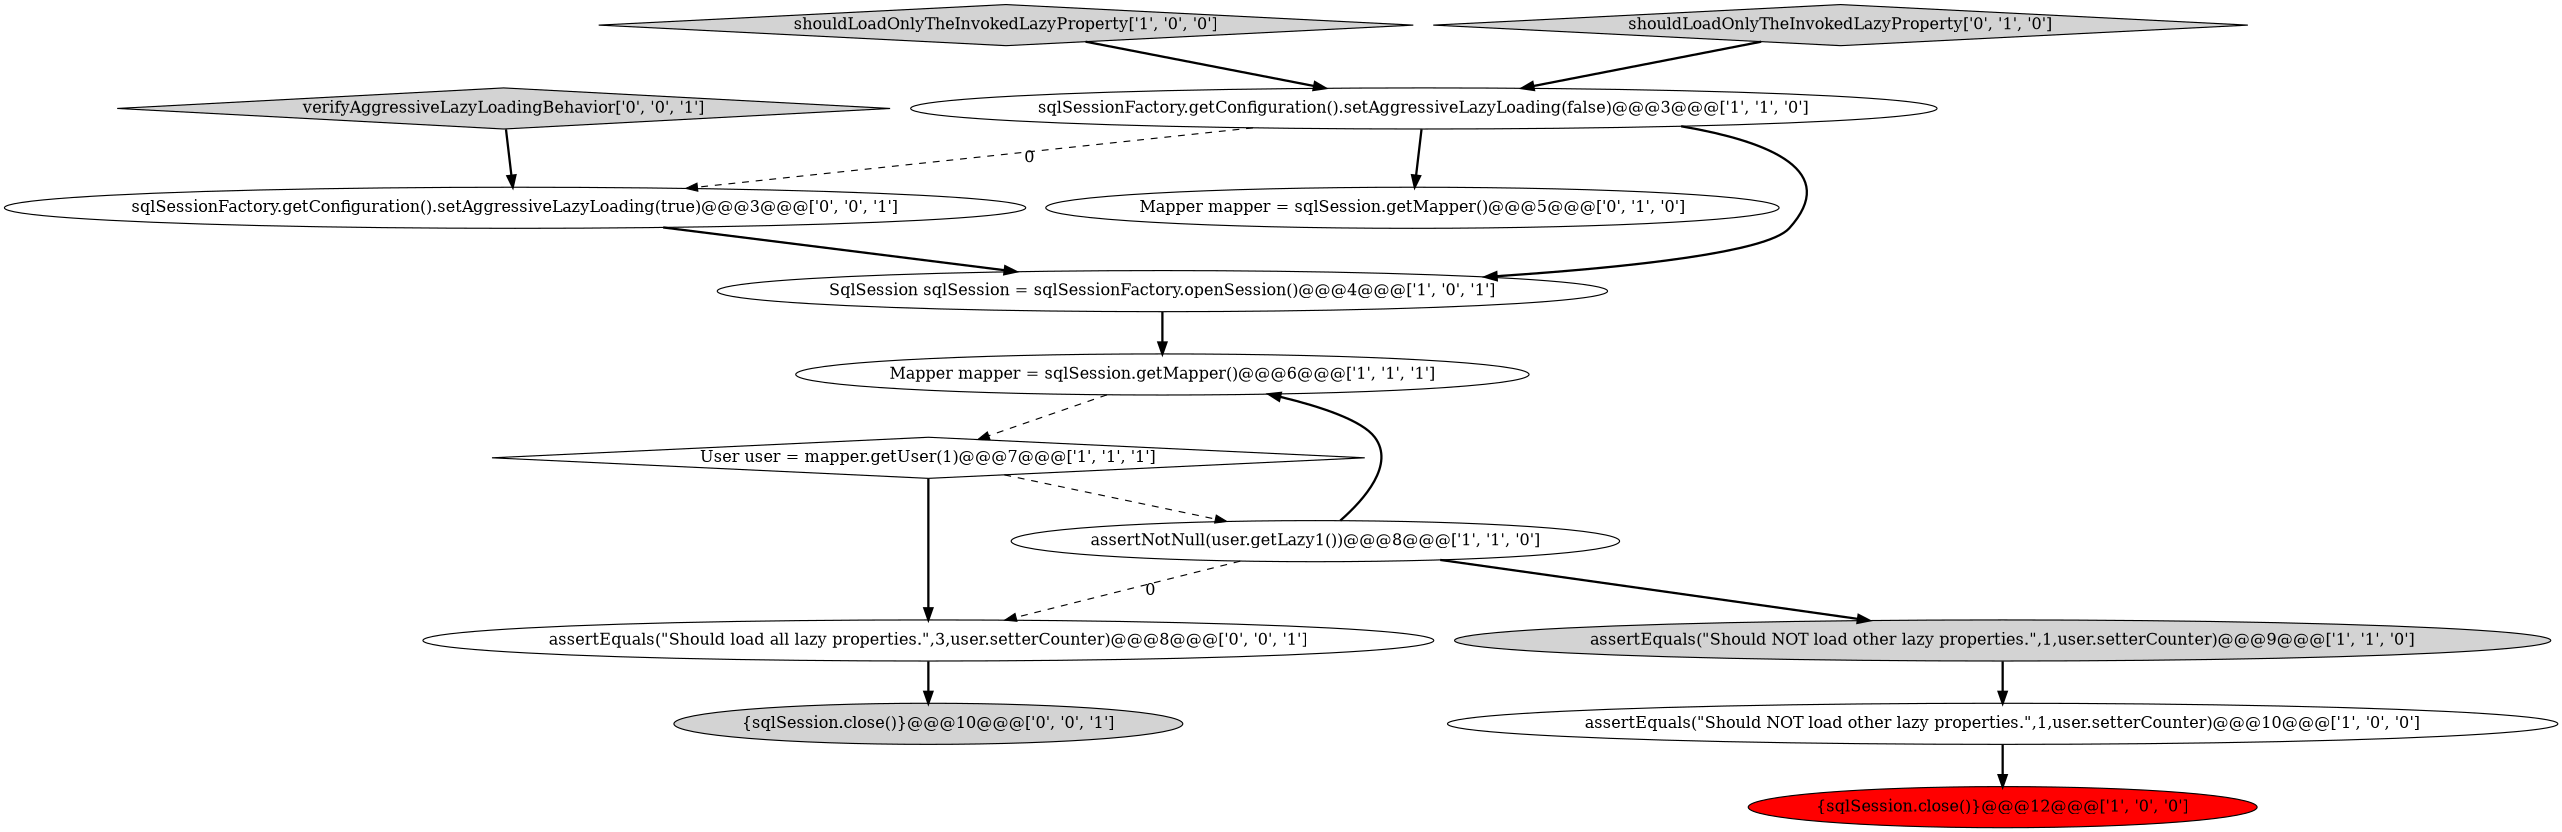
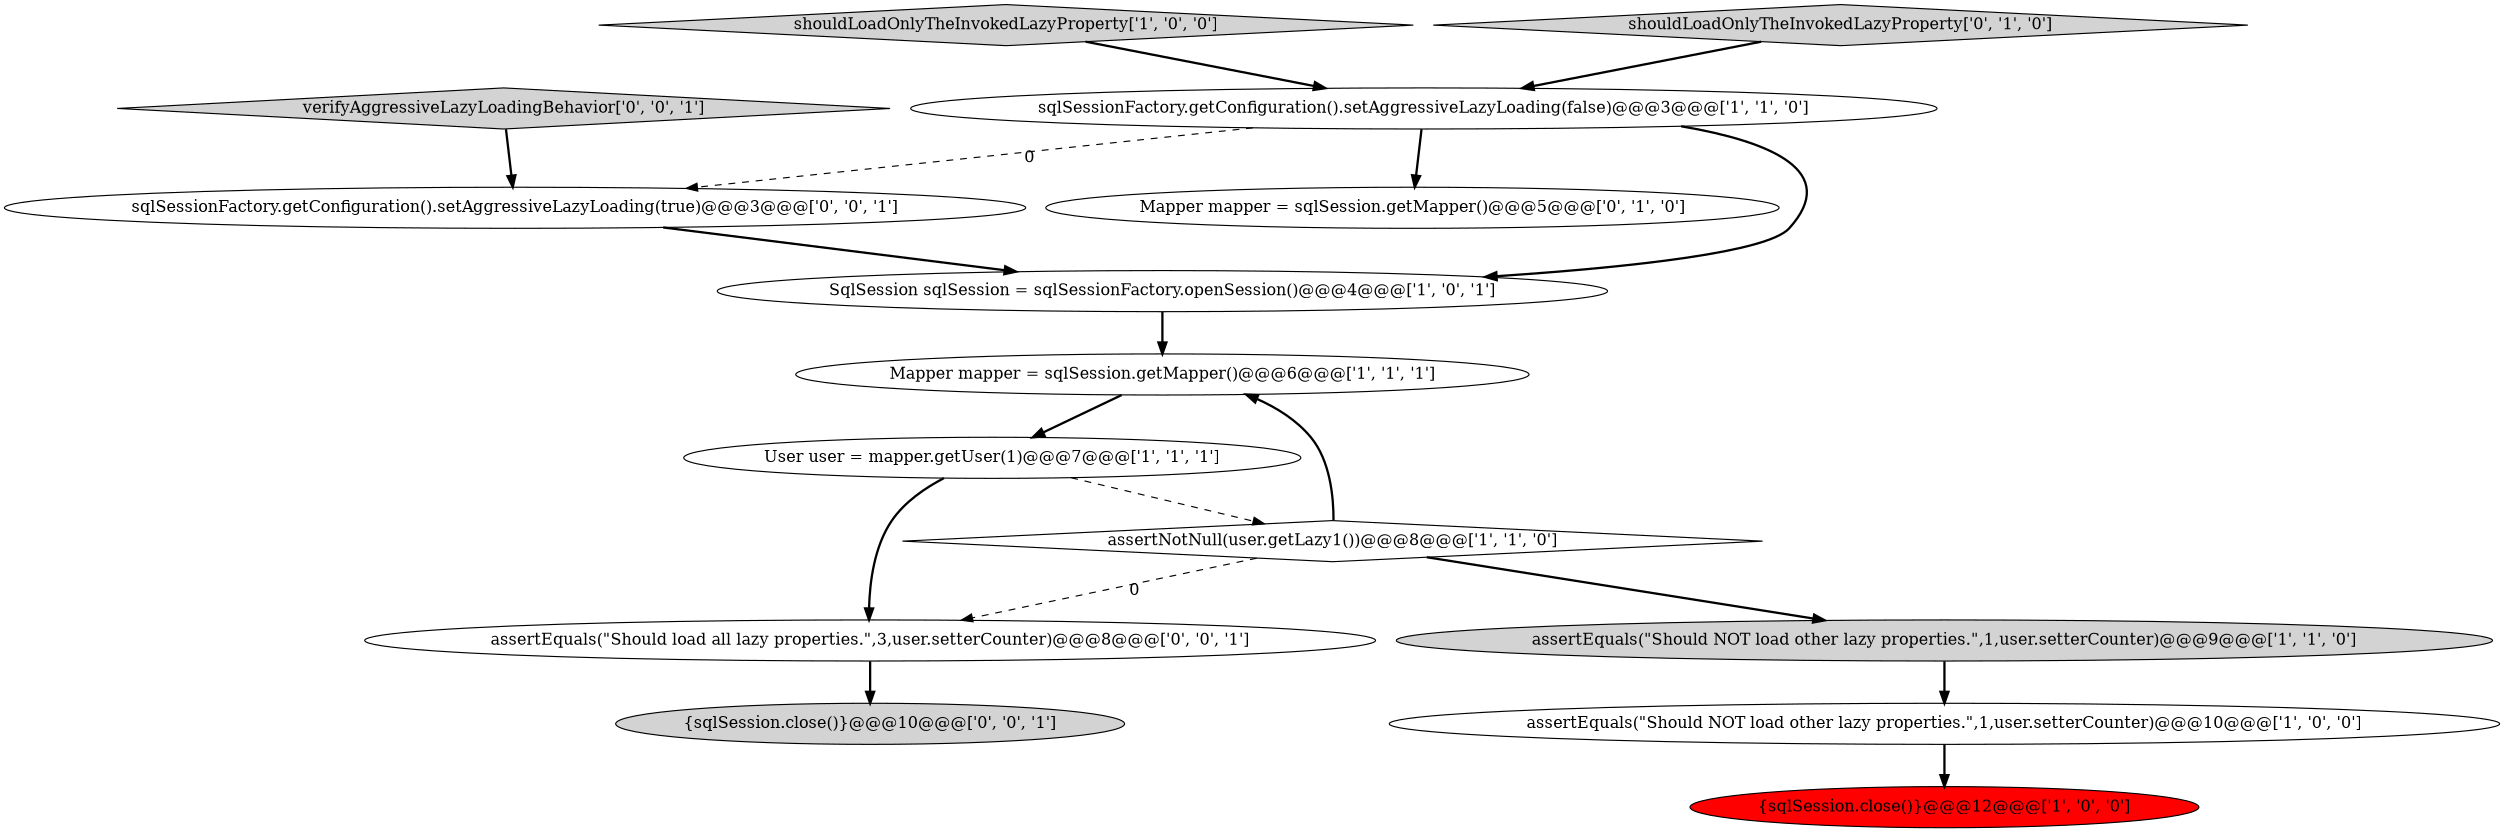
(1048, 415) -> (1082, 414)
(928, 458) -> (992, 458)
(1315, 541) -> (1333, 541)
